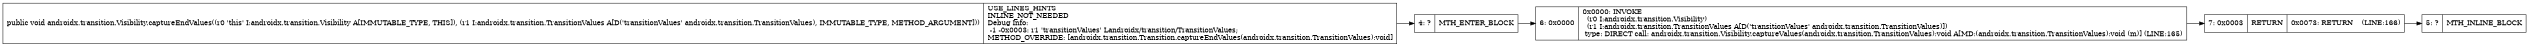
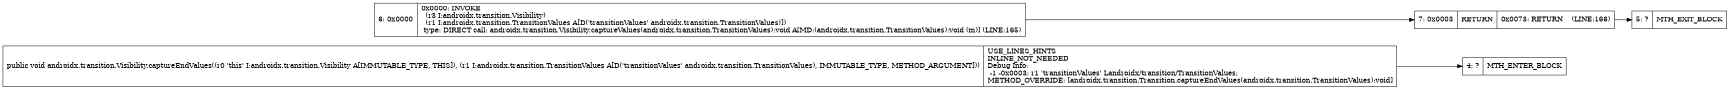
(1645, 20) -> (484, 16)
(1524, 23) -> none
(2484, 23) -> (1690, 20)
